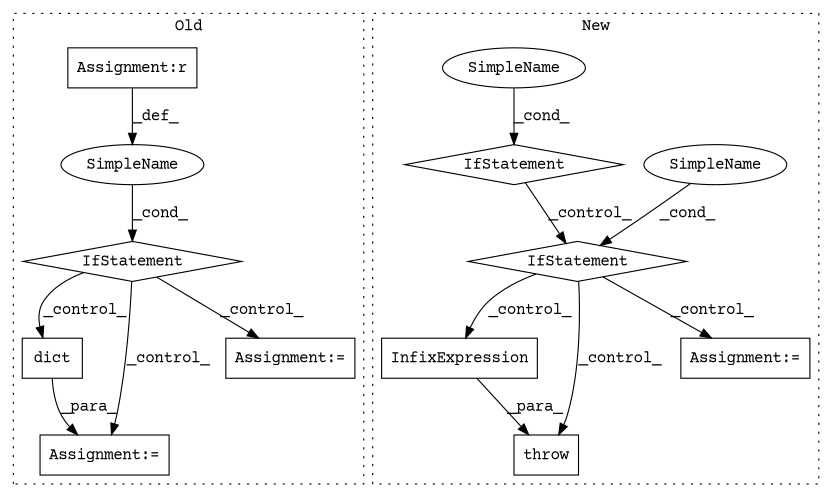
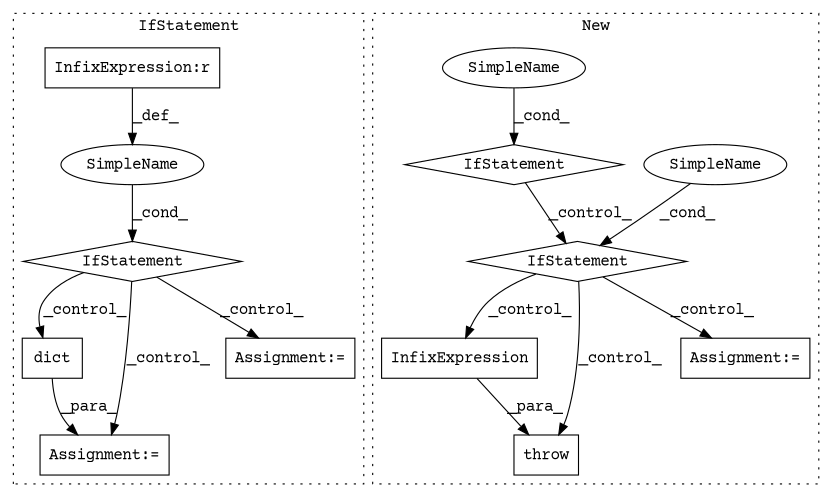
(189, 26) -> (189, 26)
(132, 68) -> (132, 68)
